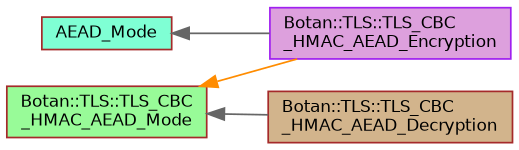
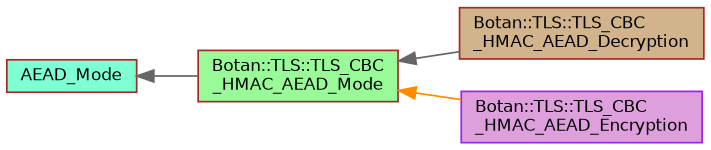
(230, 33) -> (176, 76)
